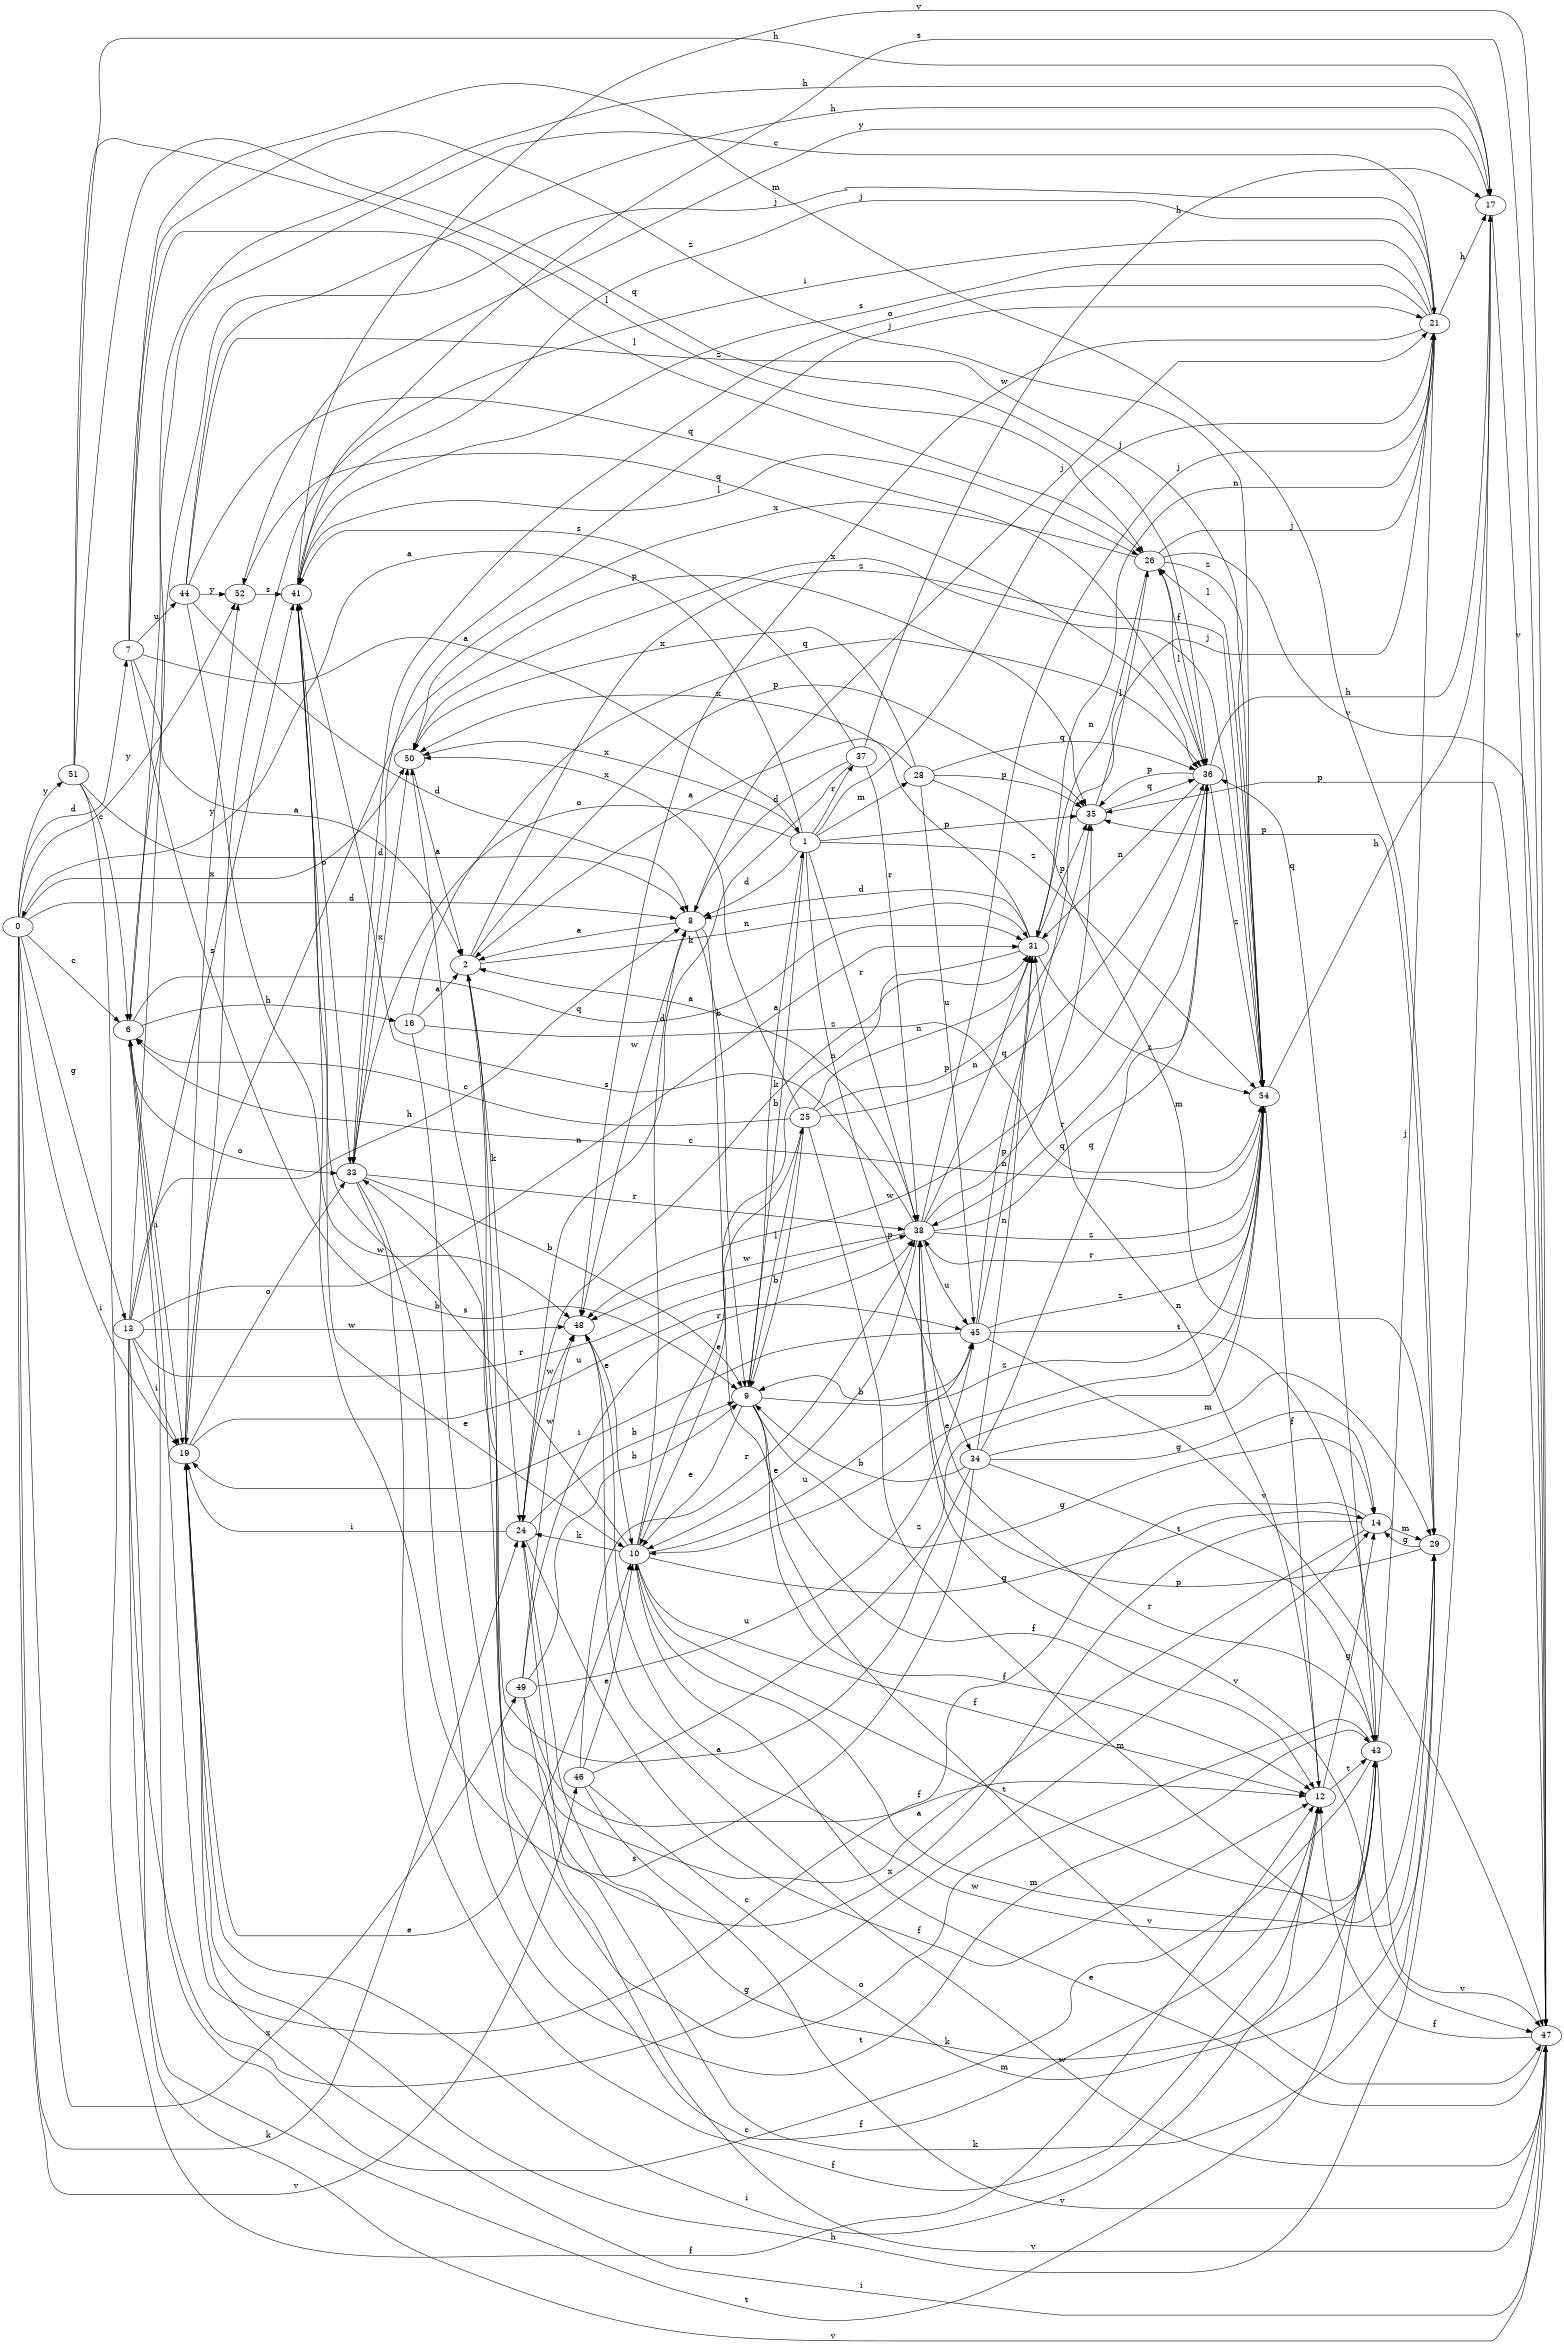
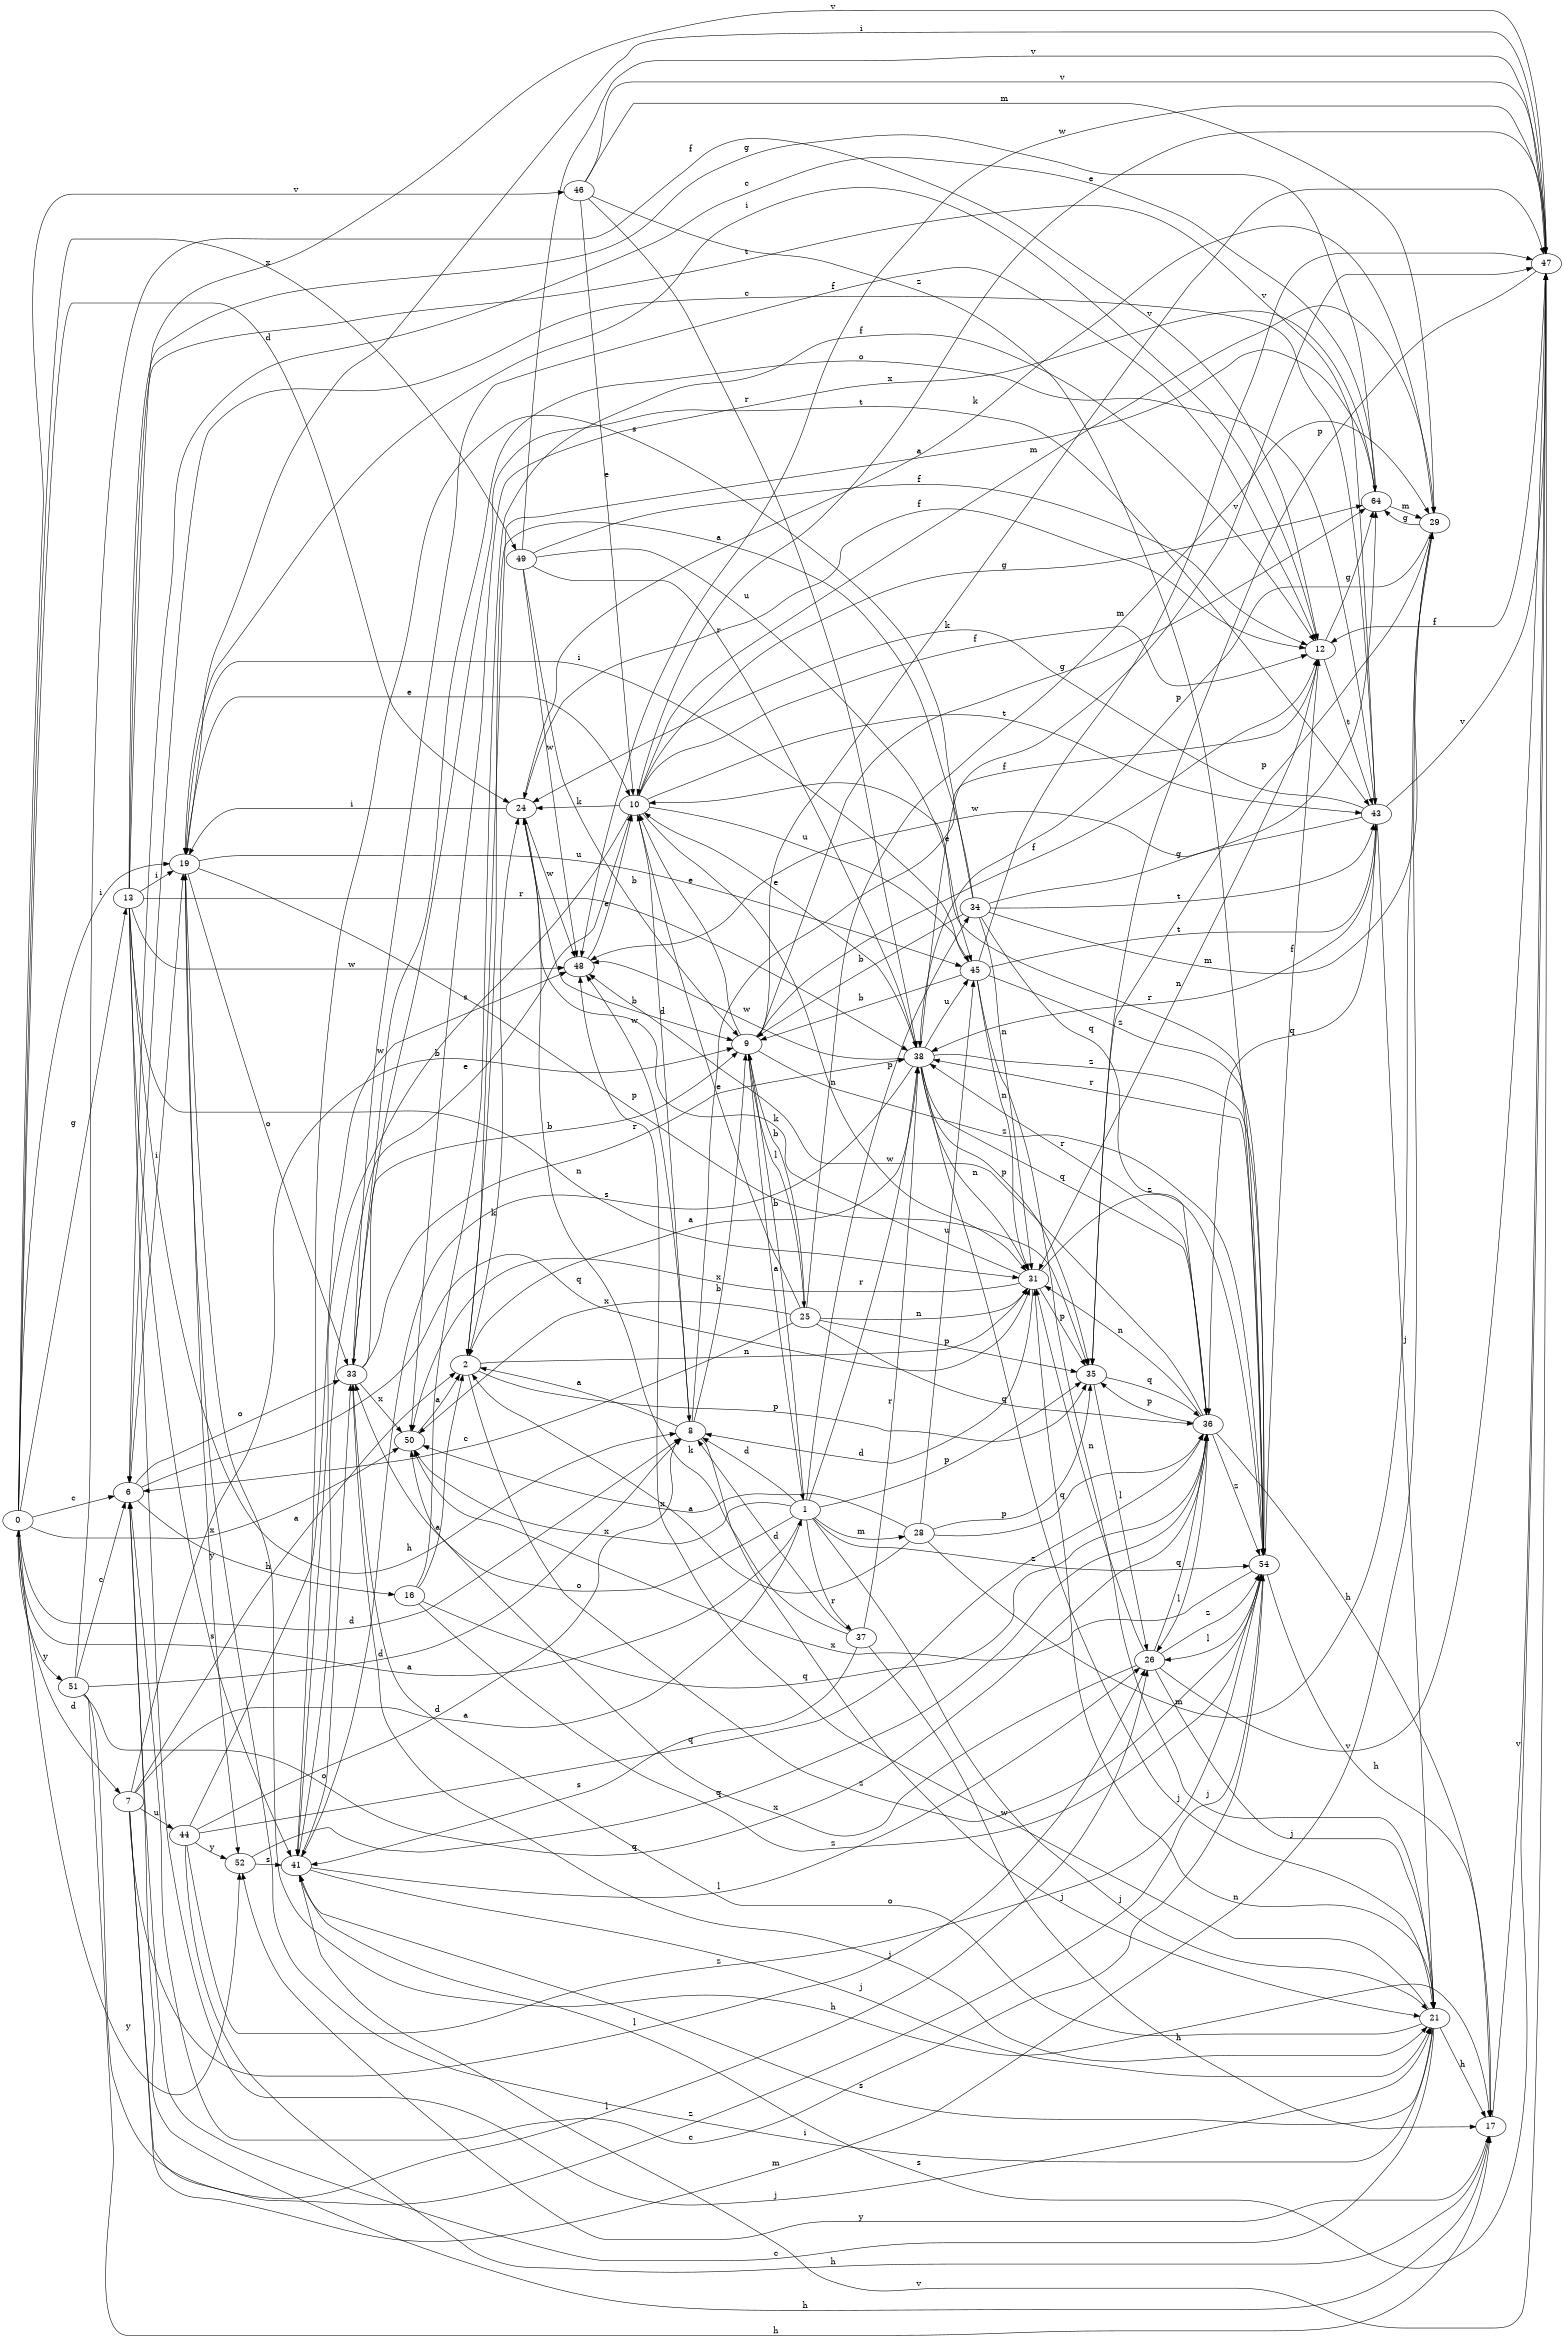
(1179, 618) -> (1179, 1563)
(1376, 1523) -> (1376, 502)
(1380, 2058) -> (405, 1986)
(268, 2135) -> (268, 338)
